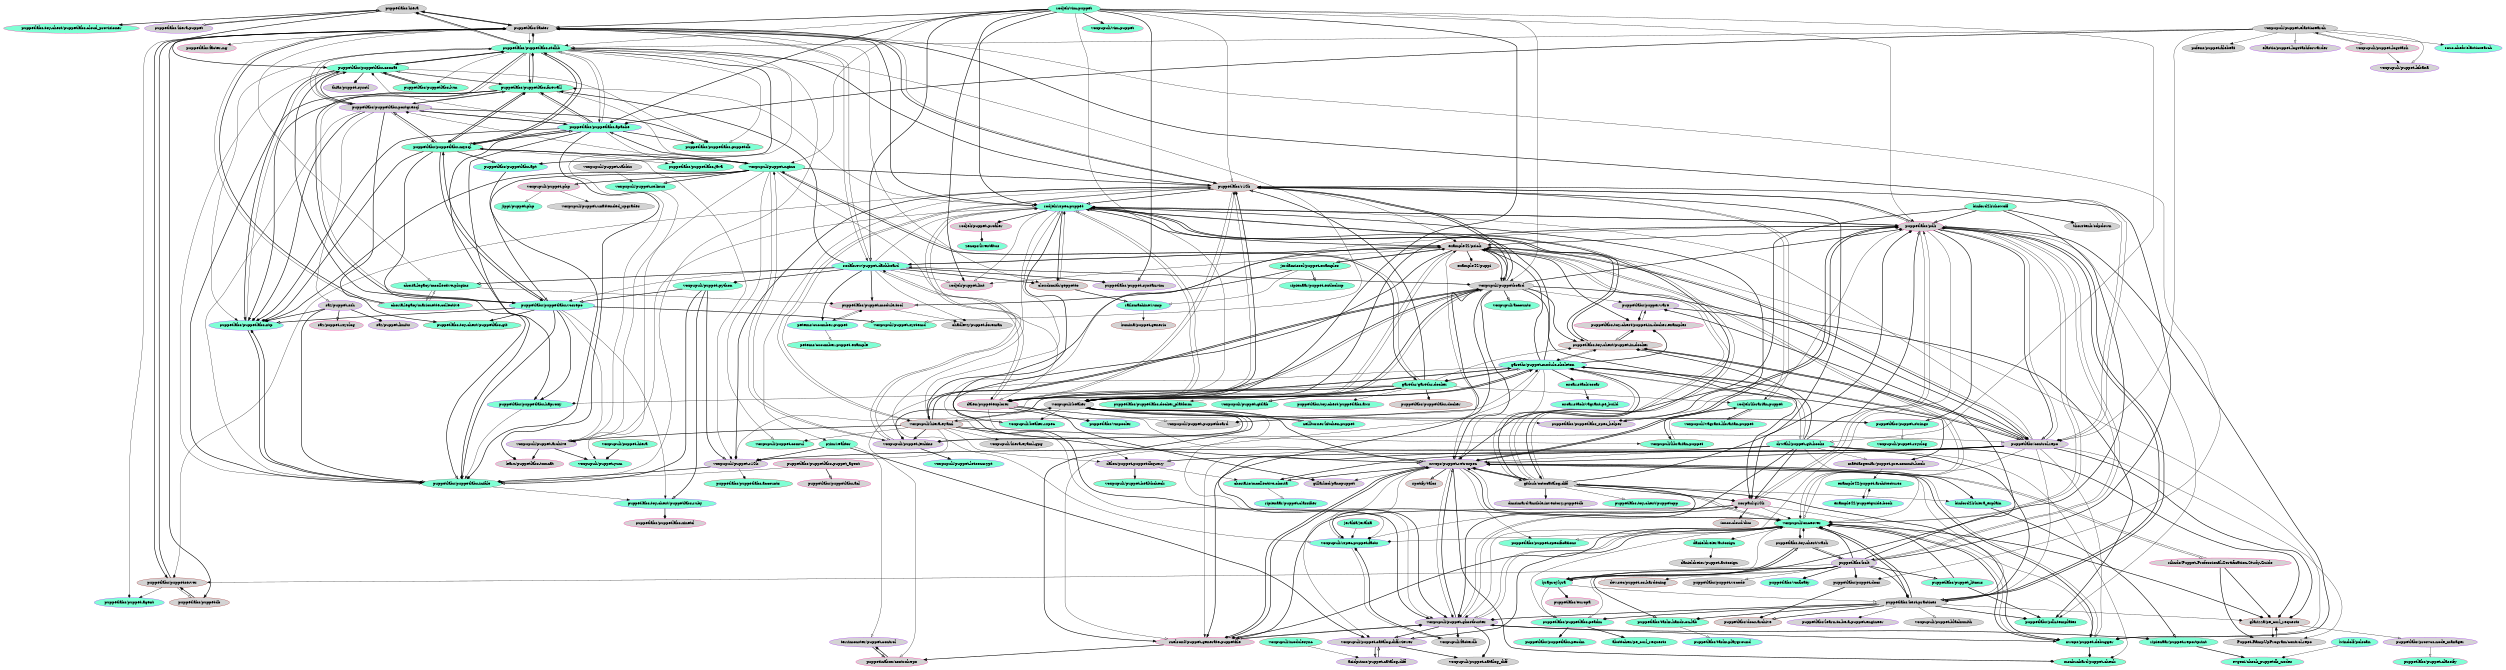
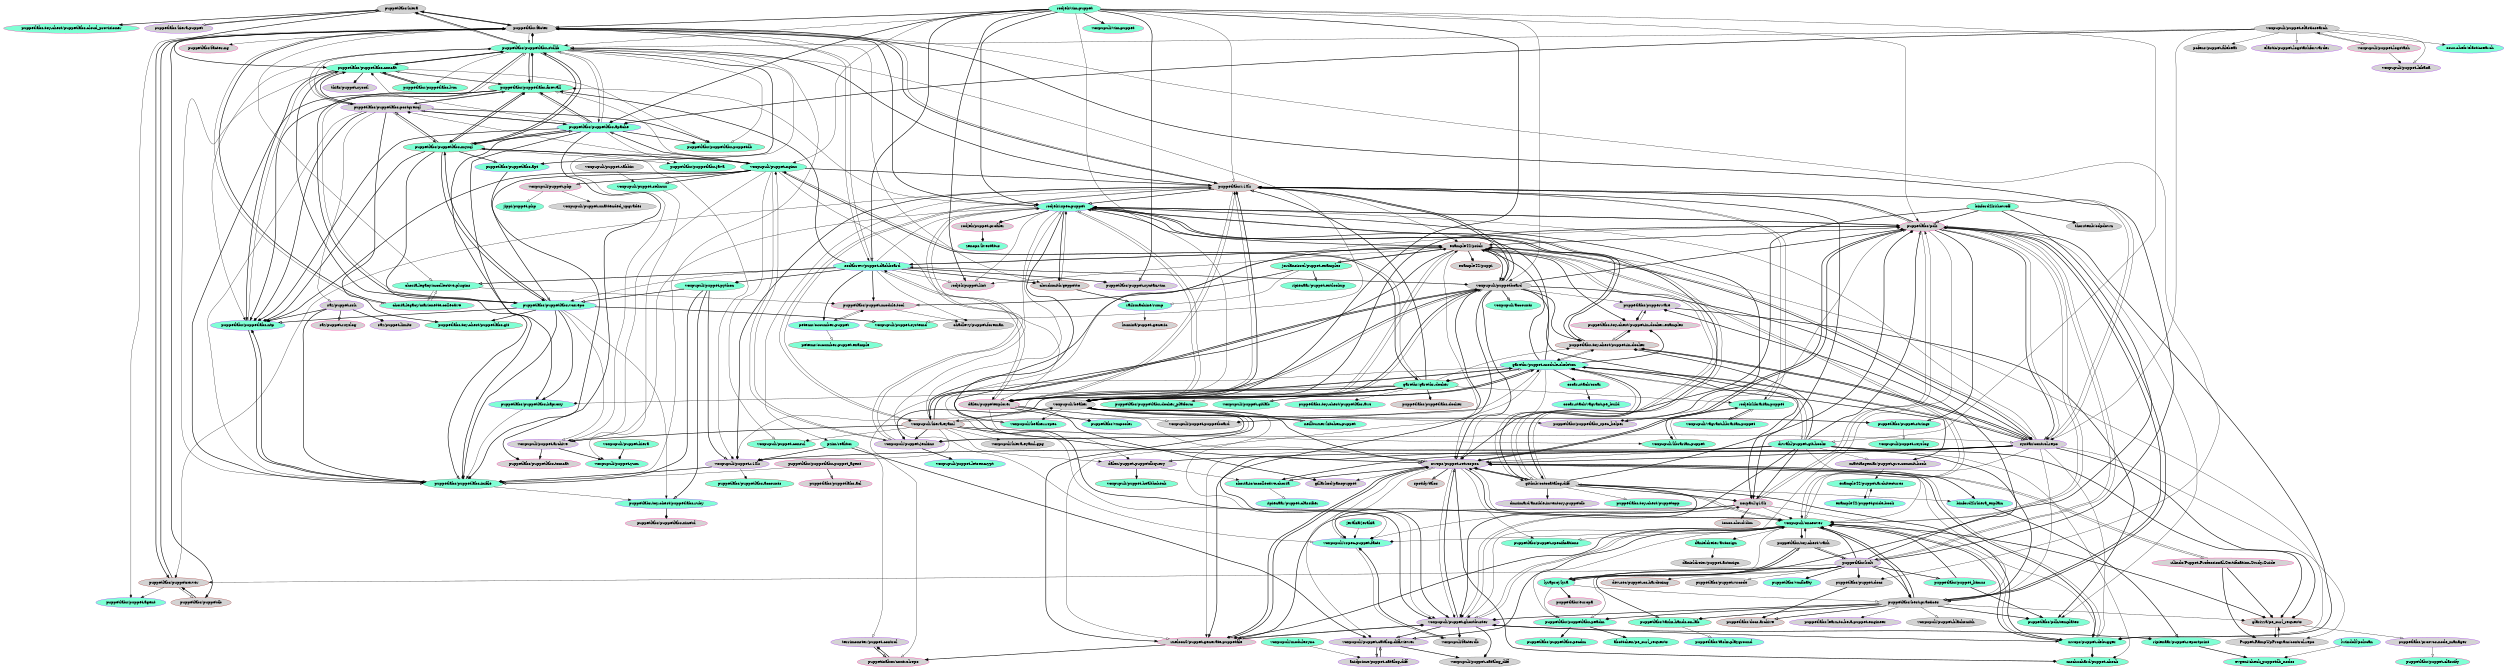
(2035, 444) -> (2039, 444)
(530, 464) -> (539, 464)
